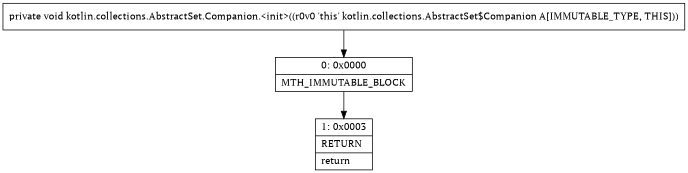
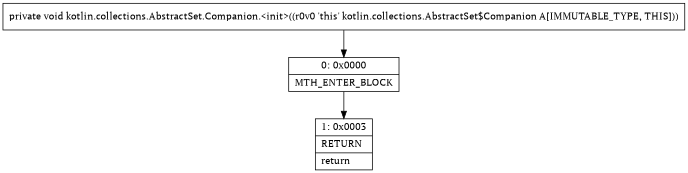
(344, 83) -> (344, 83)
